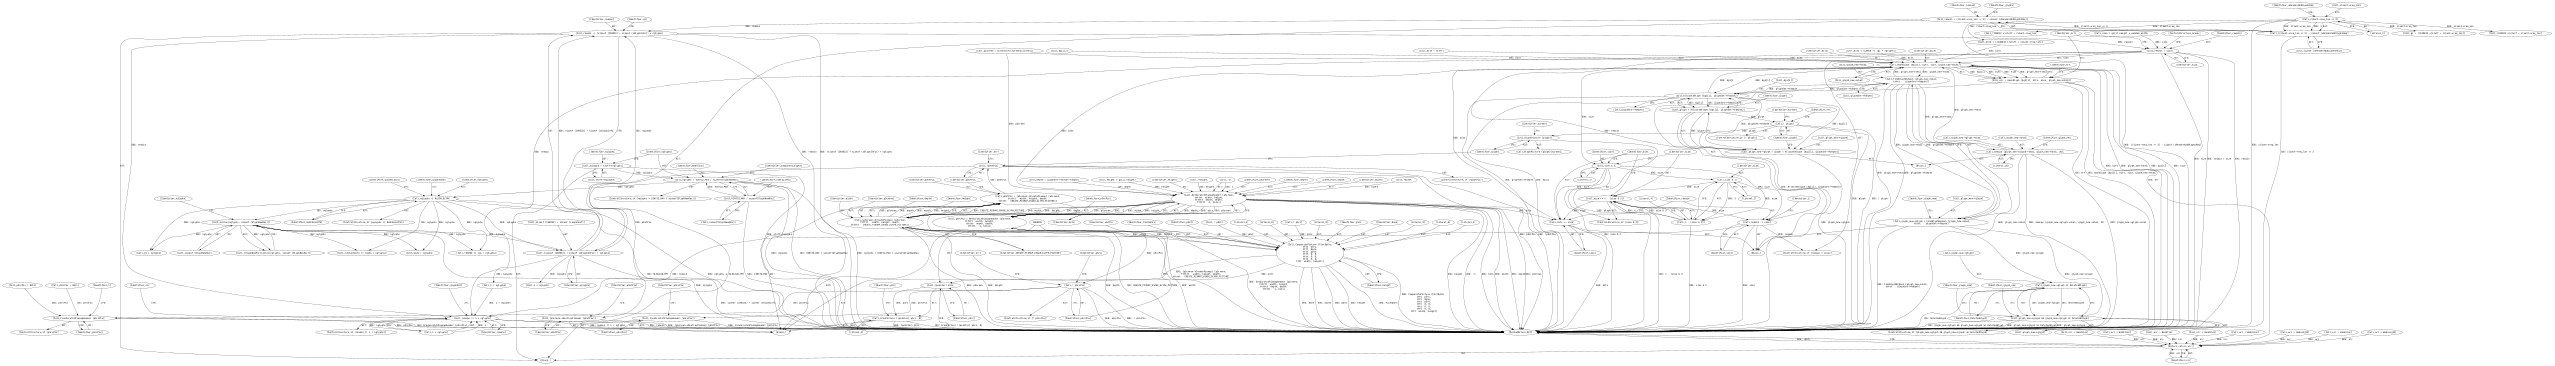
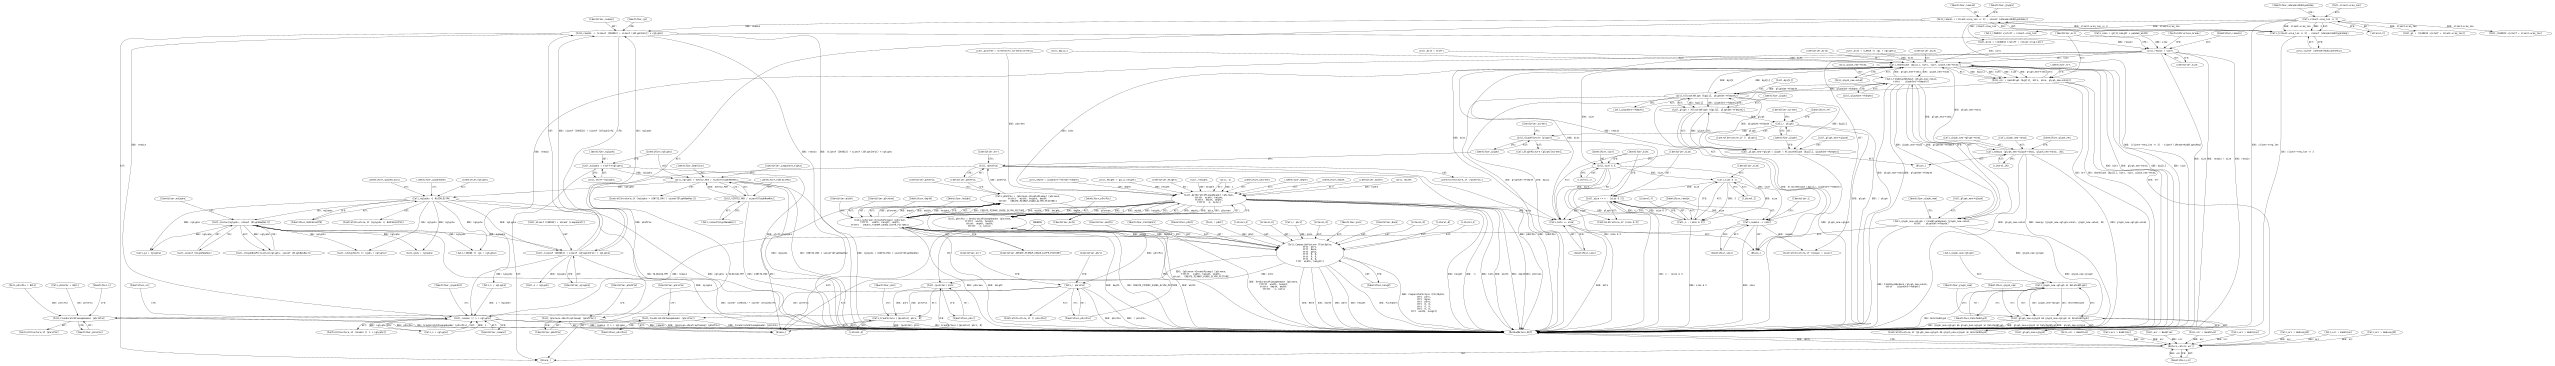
(1461, 59) -> (1572, 70)
